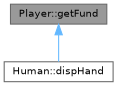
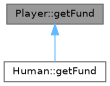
(59, 72) -> (55, 72)
